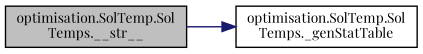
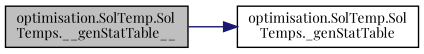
(96, 27) -> (97, 27)
